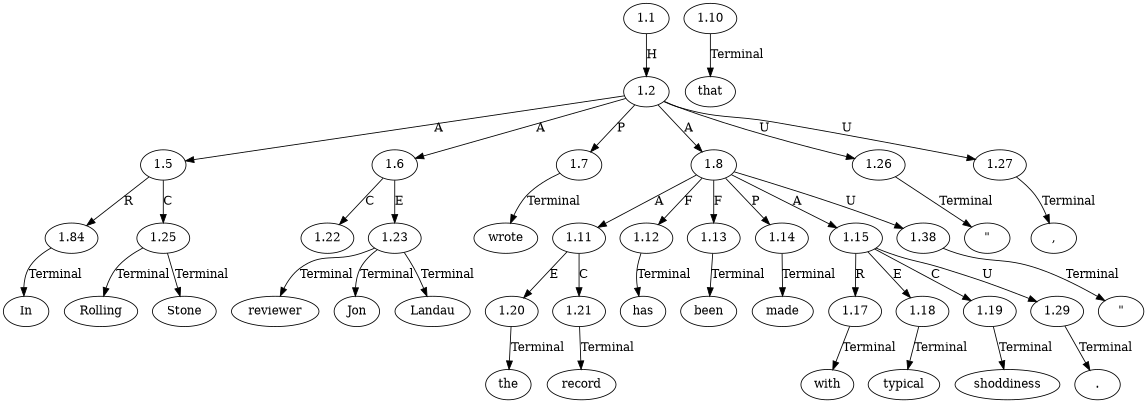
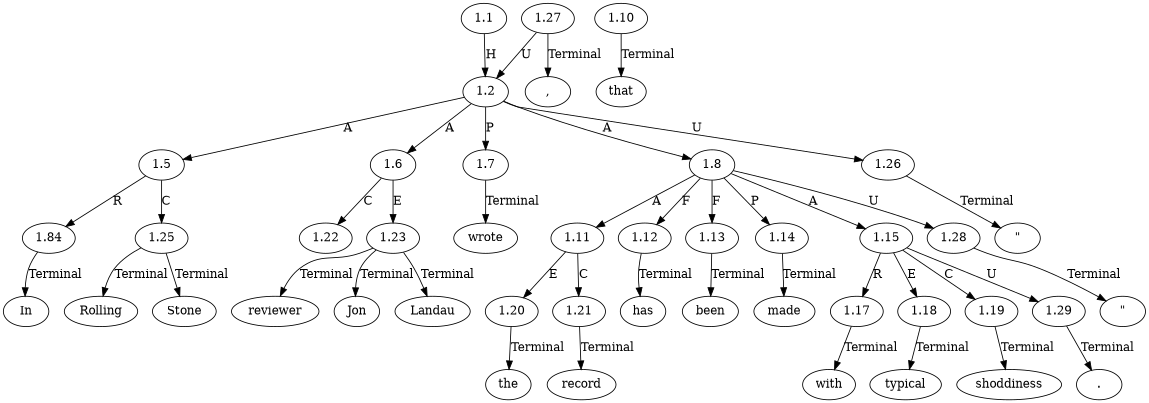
(815, 129) -> (519, 52)
(923, 238) -> (954, 238)
